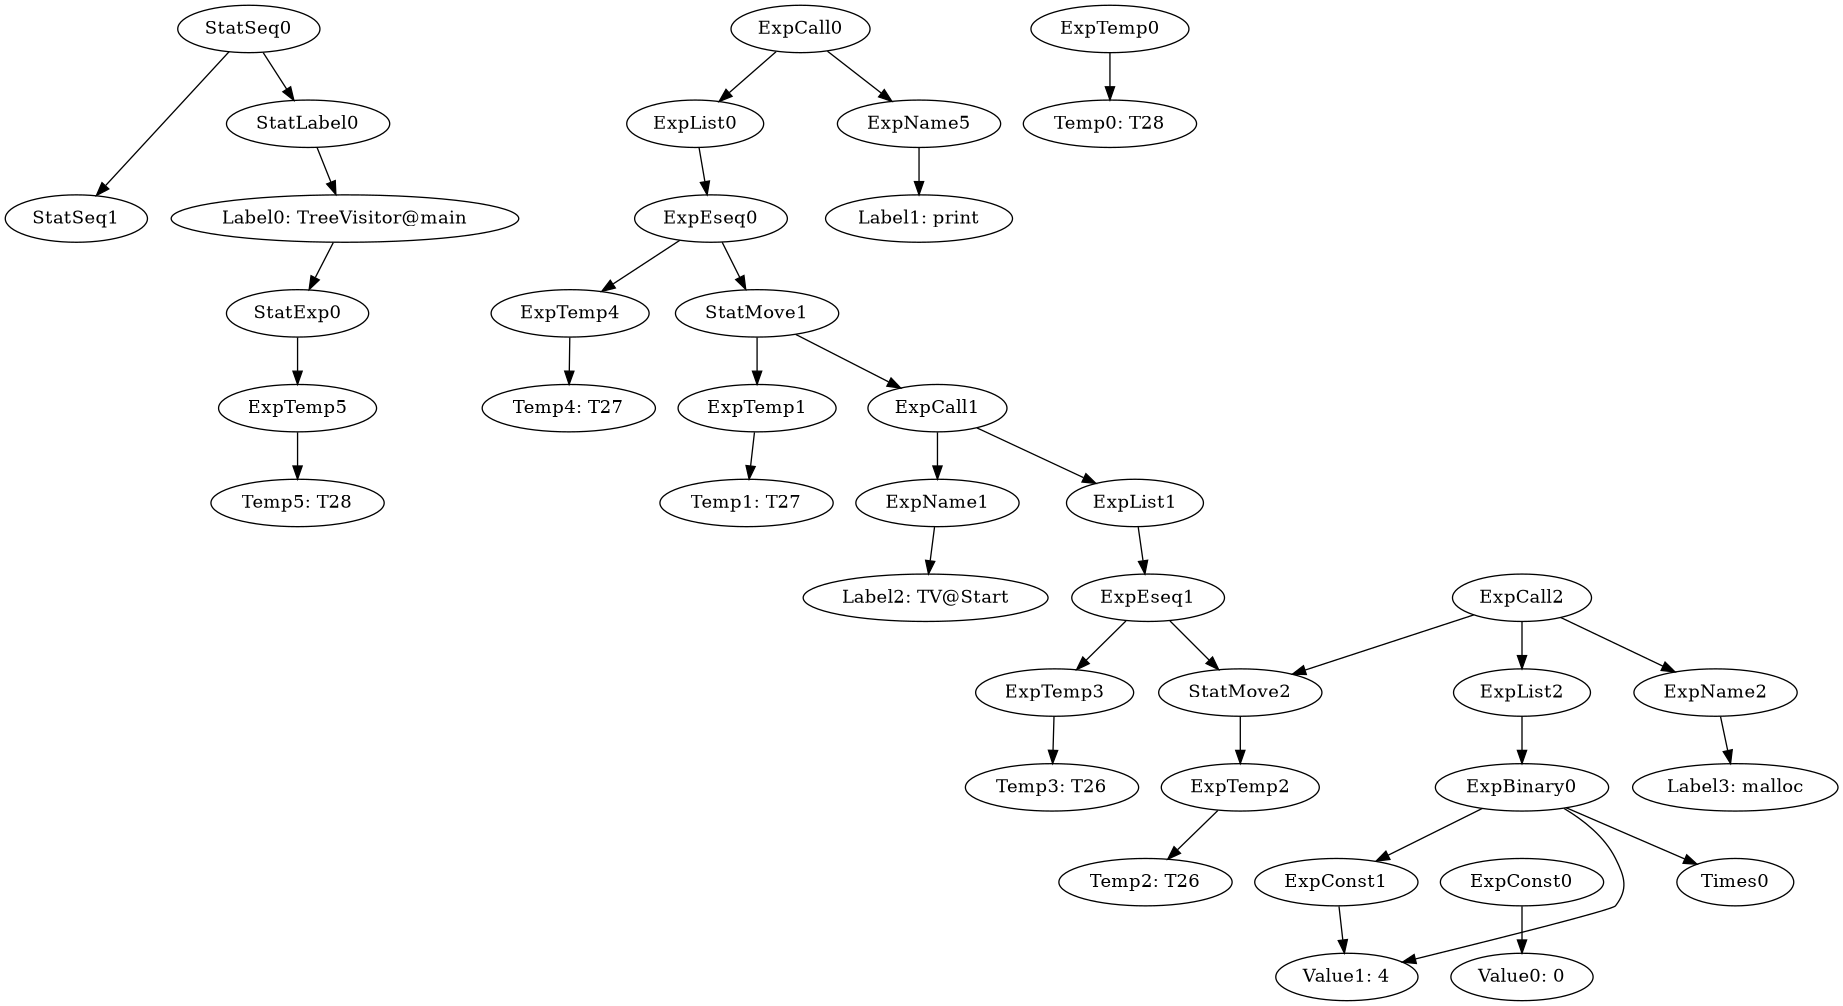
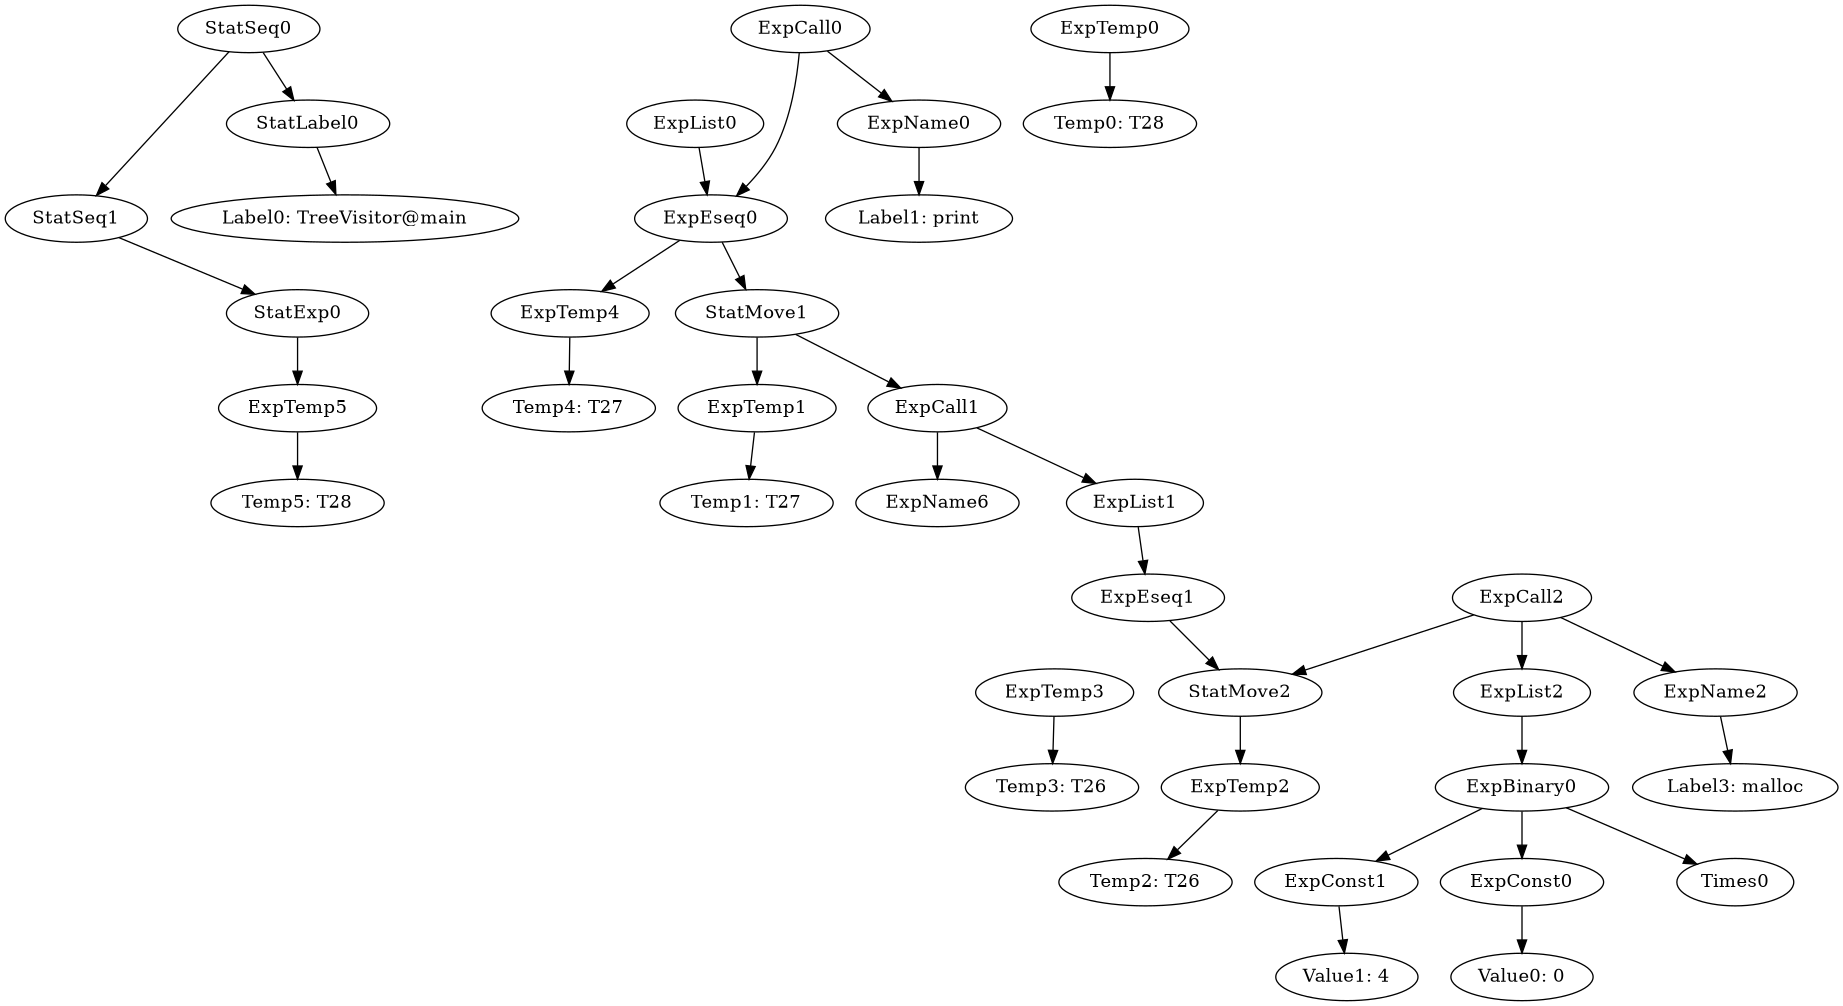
(753, 72) -> (785, 125)
(919, 124) -> (919, 124)
(324, 260) -> (181, 263)
(937, 503) -> (937, 503)
(926, 598) -> none
(1106, 641) -> none
(1576, 918) -> (1522, 828)
